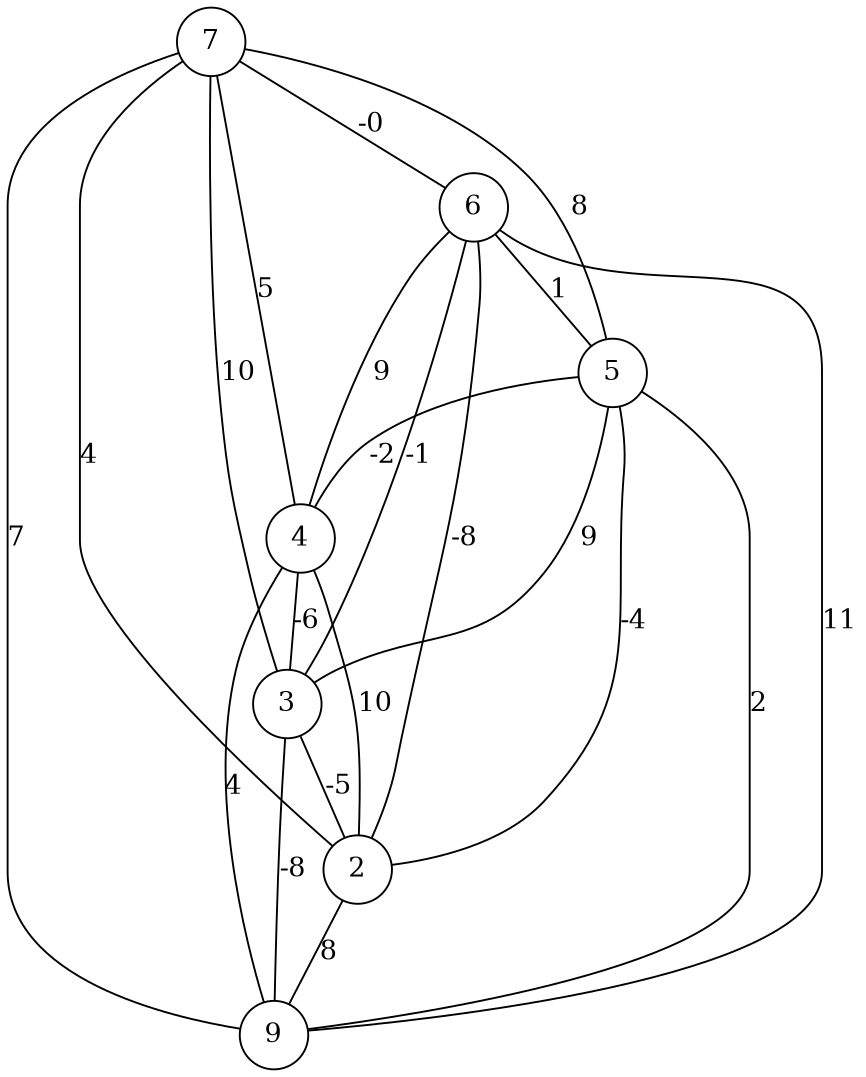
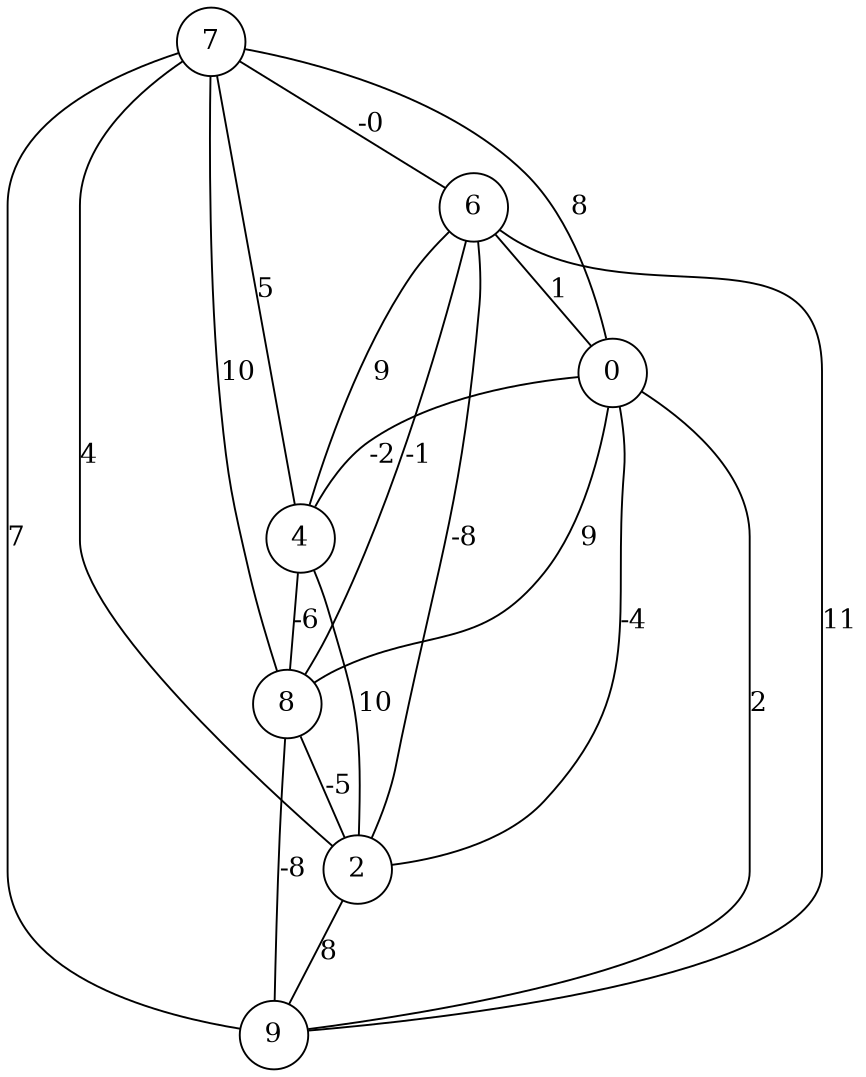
(613, 373) -> (613, 373)
(287, 704) -> (287, 704)
(226, 781) -> none
